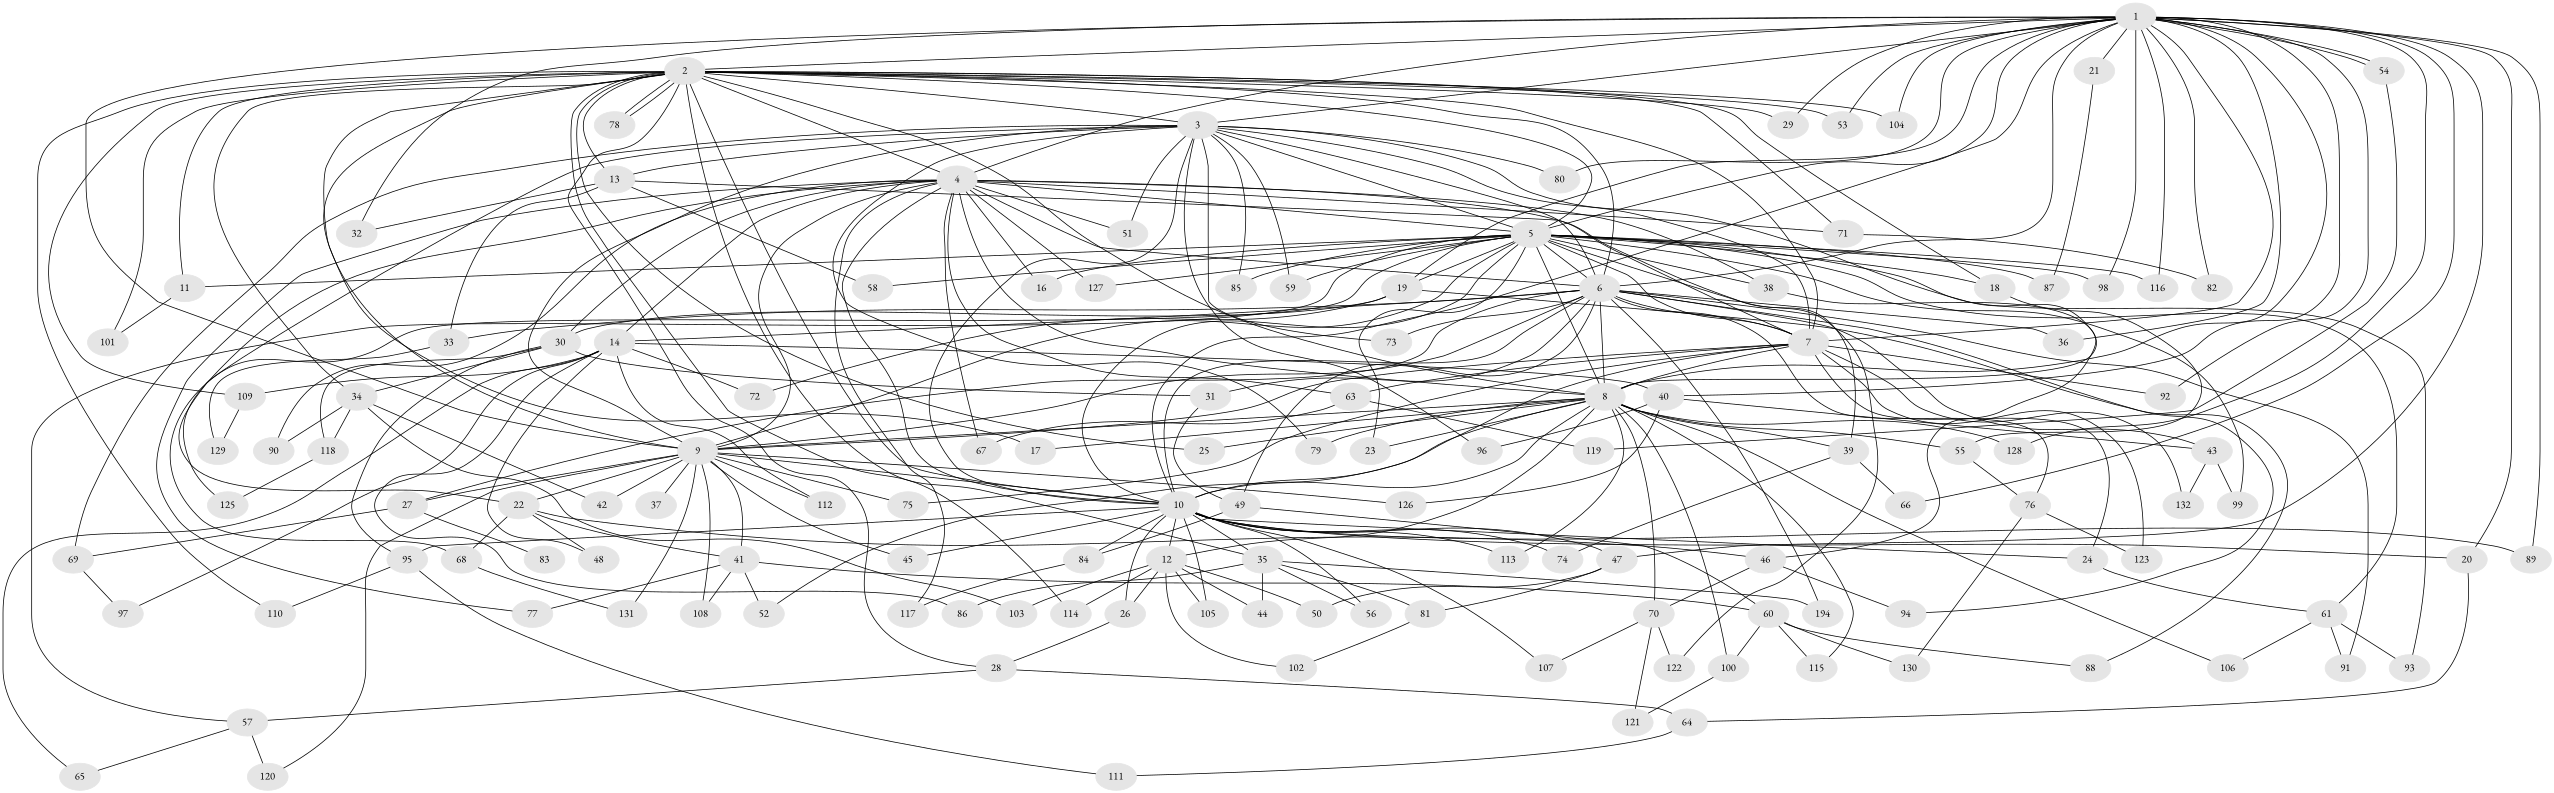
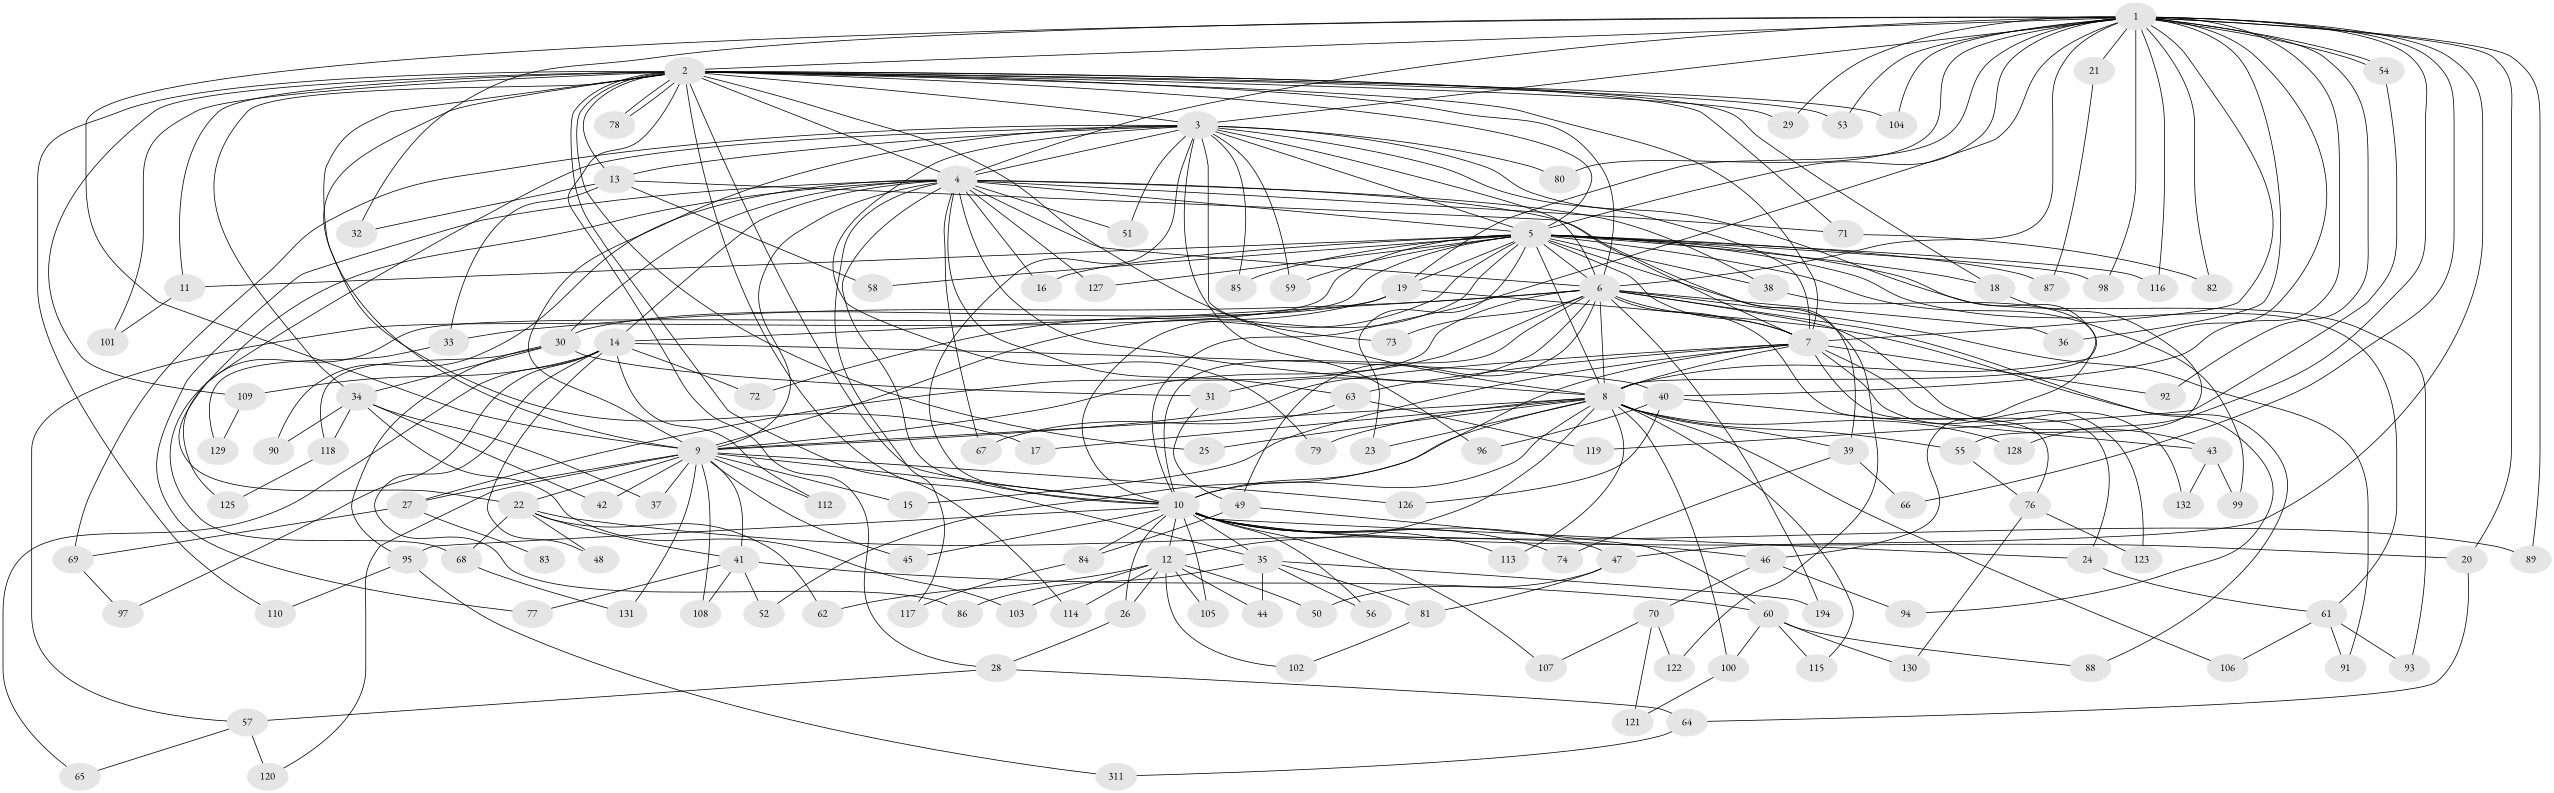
none -> (1077, 152)
none -> (509, 444)
(1649, 501) -> none
(908, 505) -> (908, 505)
none -> (823, 614)
(1116, 777) -> (1116, 777)
